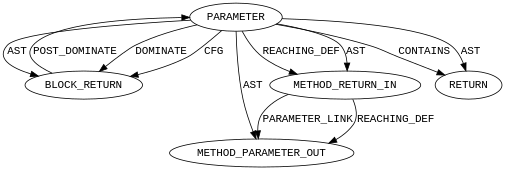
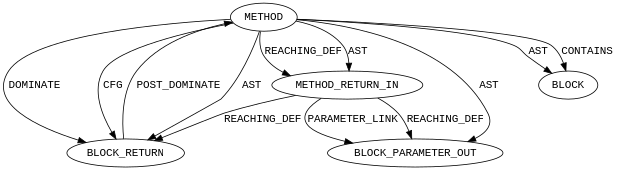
(236, 17) -> (264, 17)
(469, 85) -> (568, 85)
none -> (227, 112)
(262, 153) -> (415, 153)
